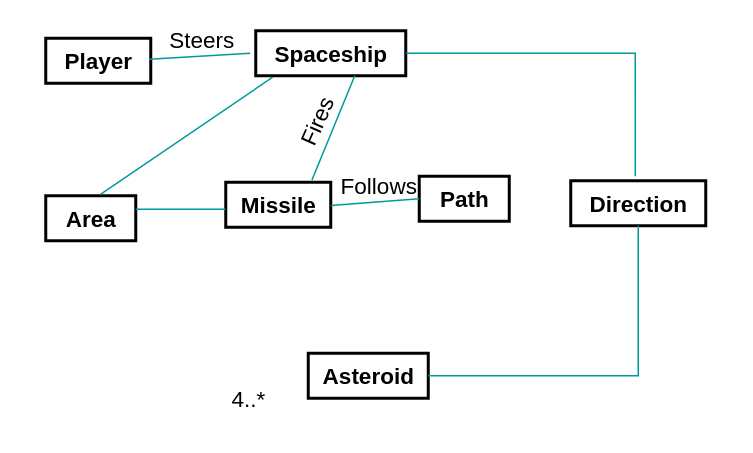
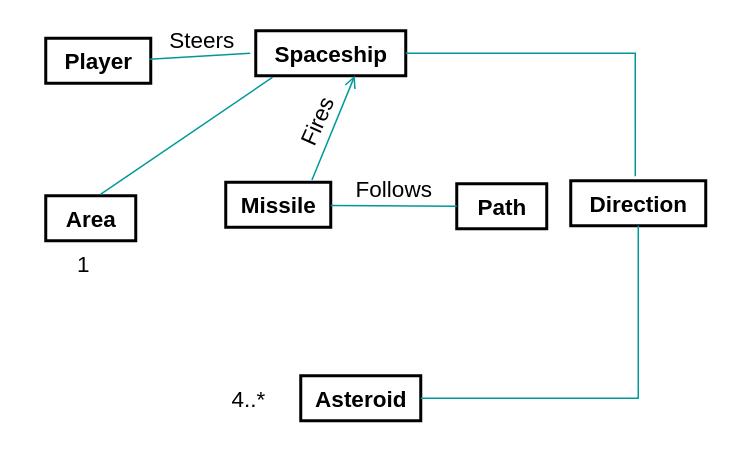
(353, 79) -> (352, 82)
(464, 199) -> (502, 206)
(181, 209) -> none
none -> (83, 263)
(368, 376) -> (361, 398)
